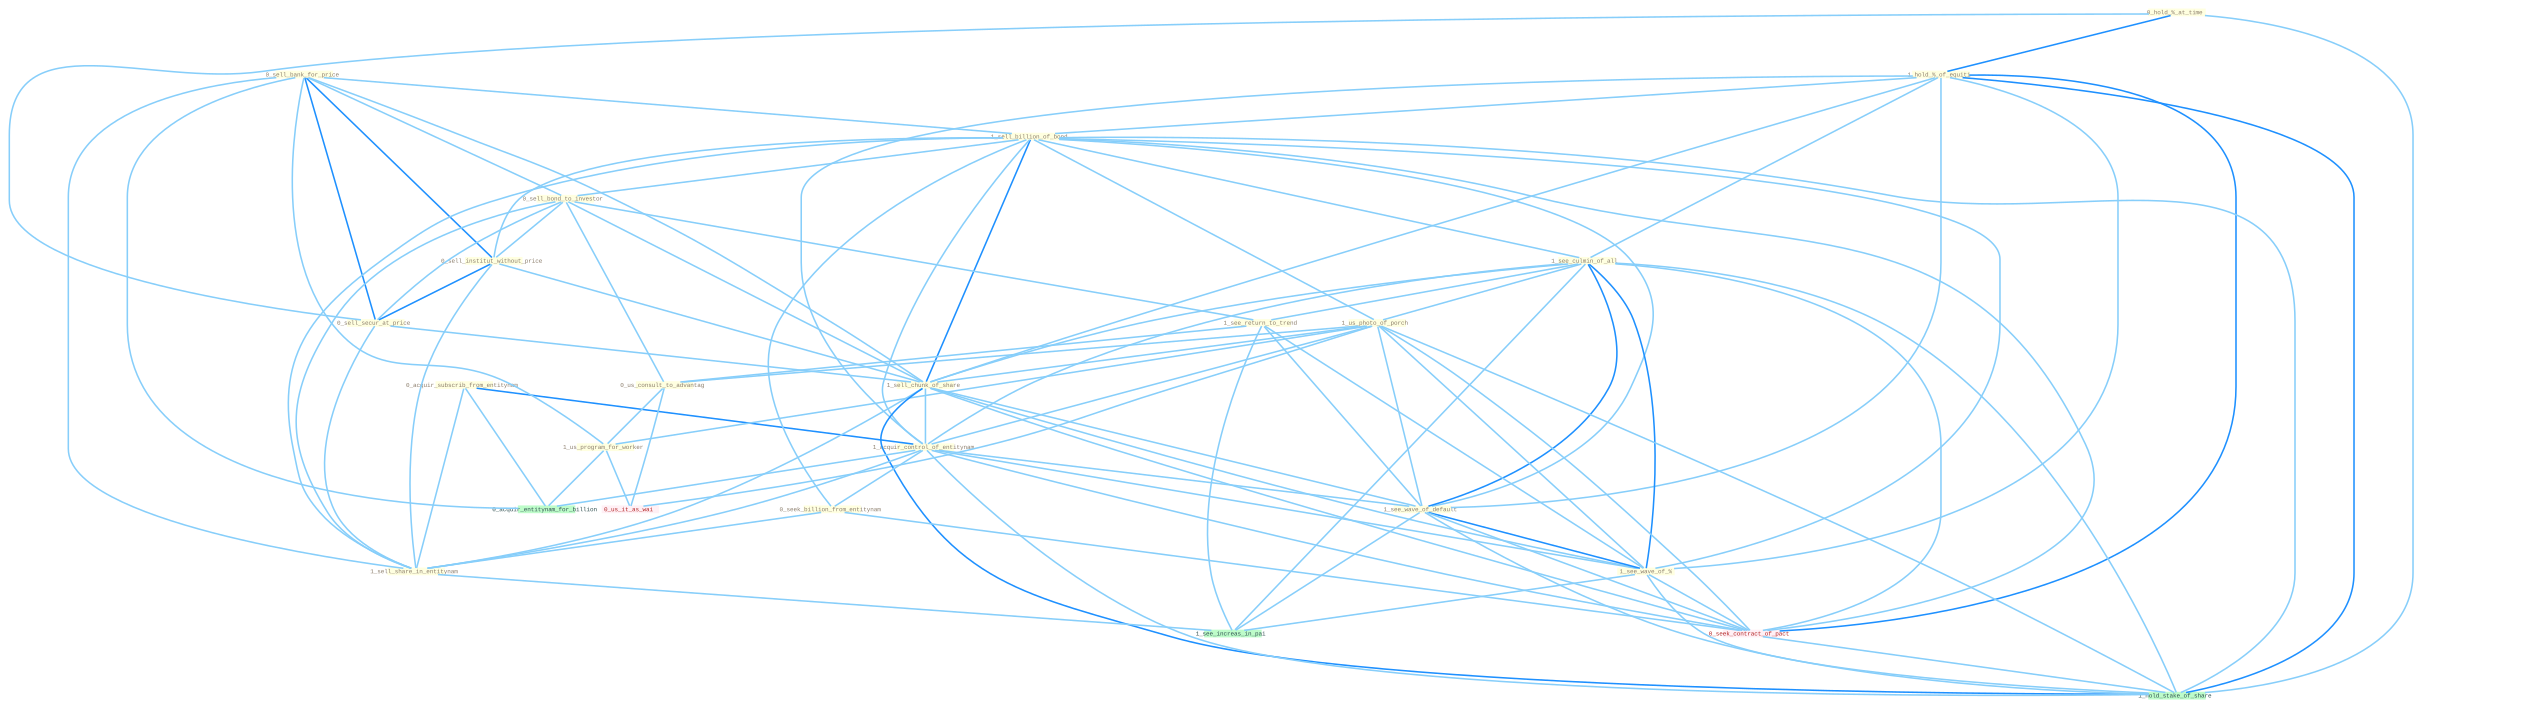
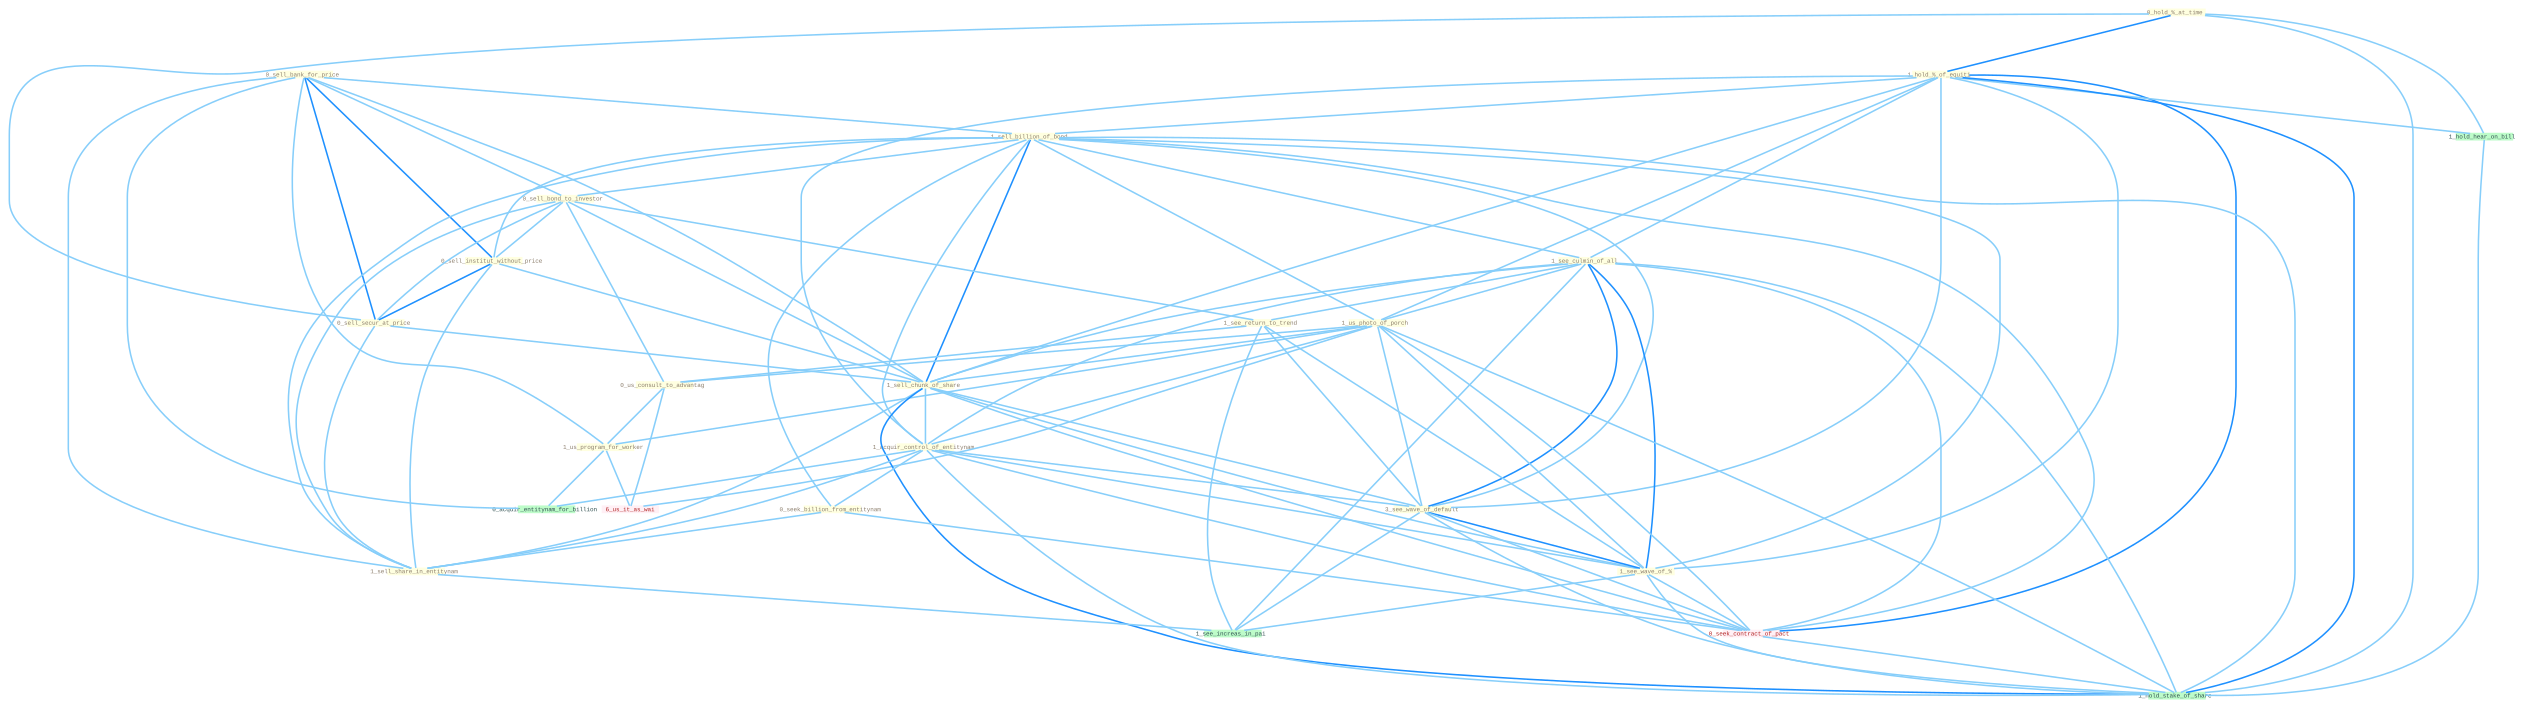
none -> (2484, 137)
none -> (1659, 199)
(464, 385) -> none
(630, 509) -> (630, 509)
(1422, 509) -> (1422, 509)
